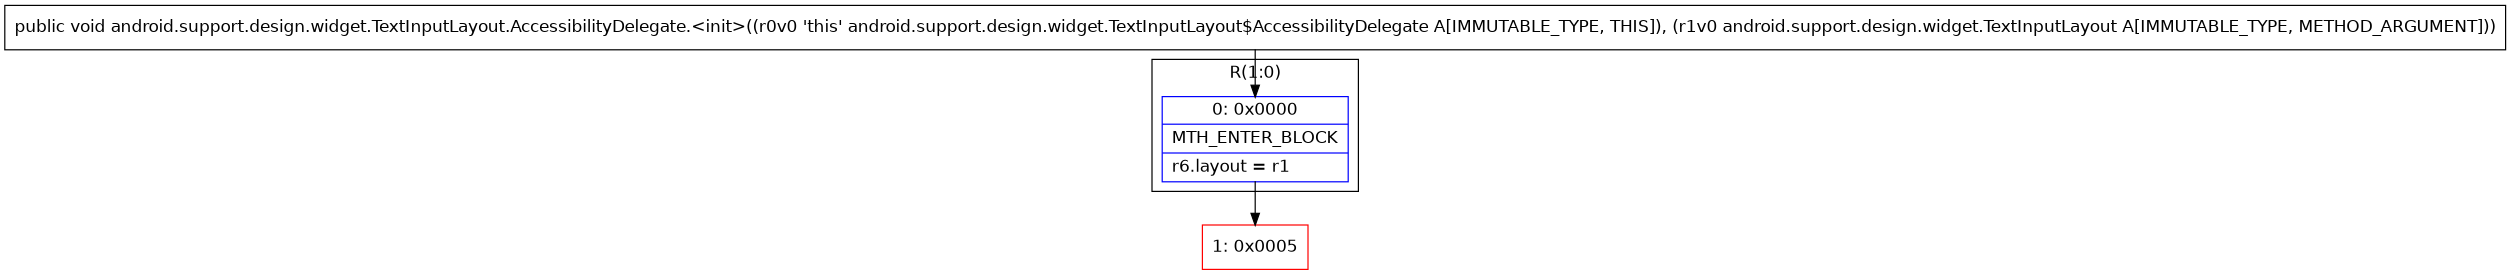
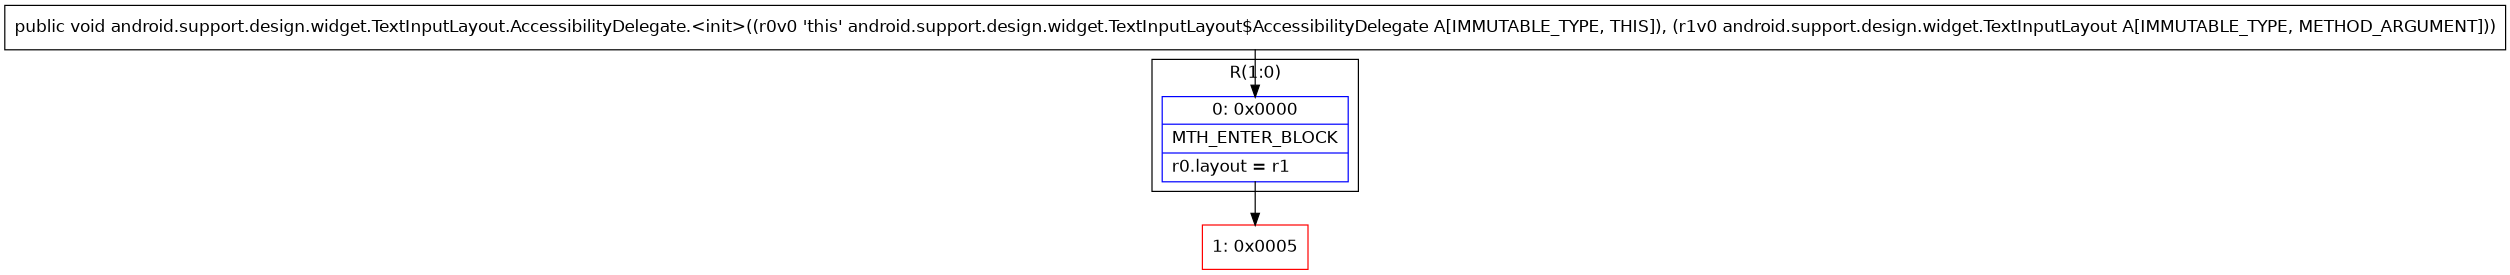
(1231, 167) -> (1231, 167)
